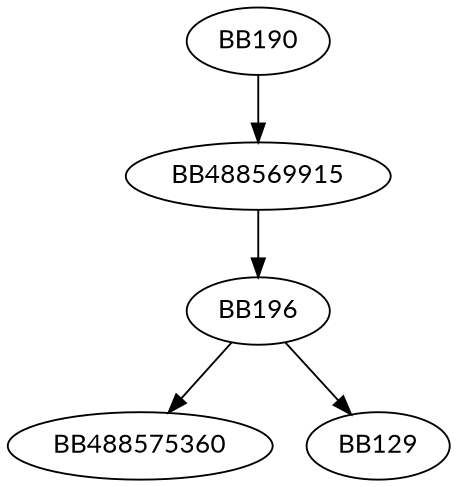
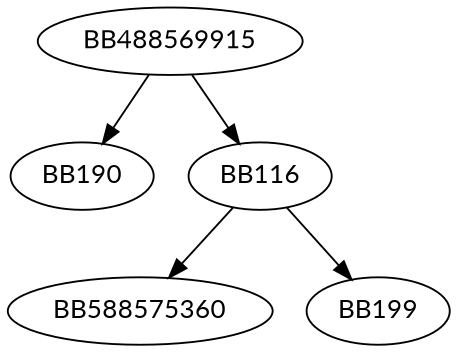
(258, 99) -> (131, 101)
(258, 311) -> (260, 176)
(140, 446) -> (140, 311)
(378, 446) -> (378, 311)
